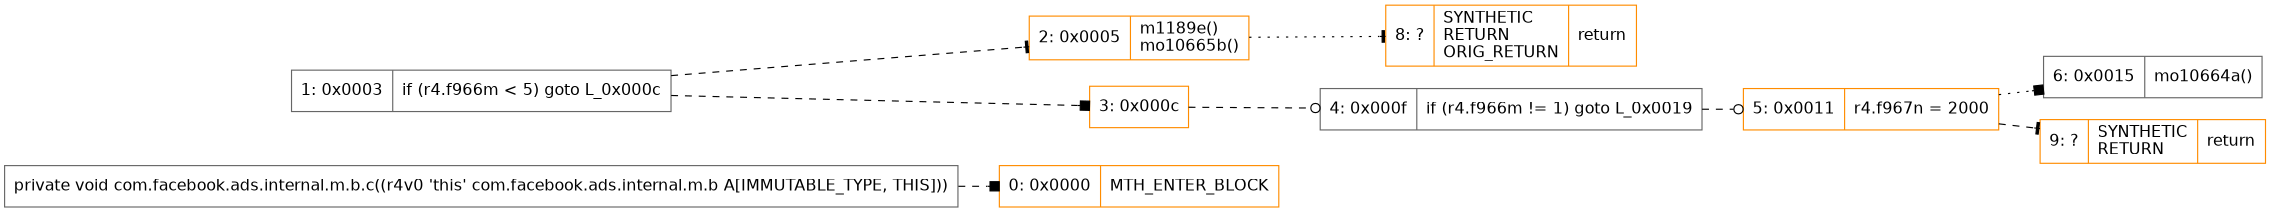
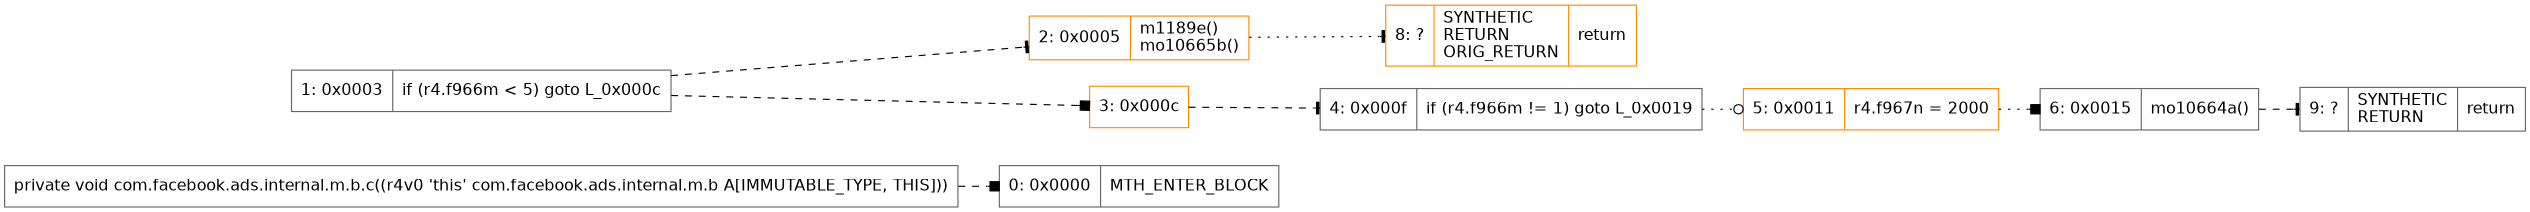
(1249, 108) -> (1251, 108)
(1718, 109) -> (1718, 109)
(2017, 126) -> (2276, 109)
(2153, 141) -> (2413, 109)
(1139, 186) -> (1139, 186)
